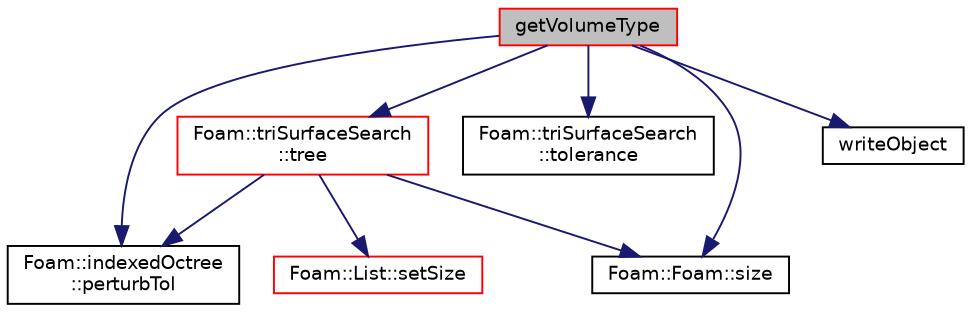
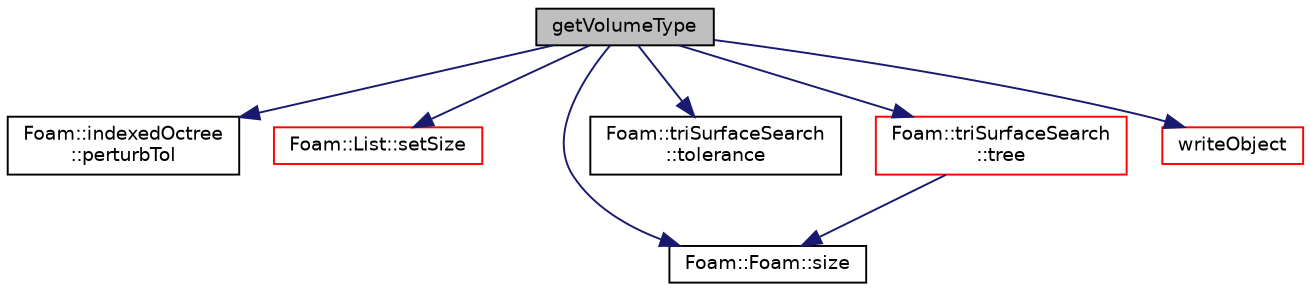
(588, 27) -> (625, 27)
(893, 146) -> (1233, 146)
(221, 205) -> none
(339, 207) -> (510, 82)
